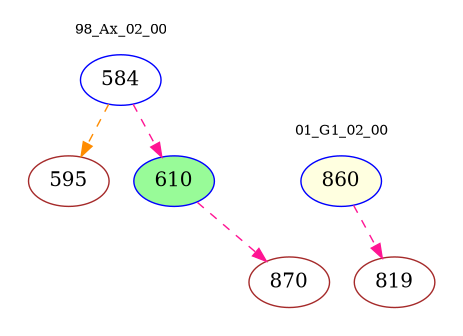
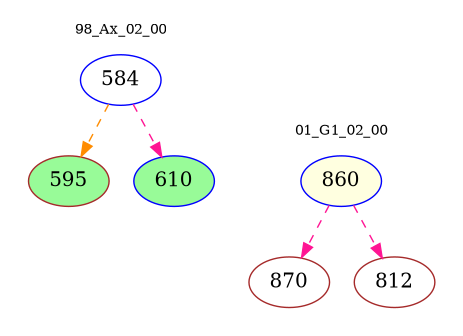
(69, 181) -> (69, 181)
(226, 227) -> (319, 225)
(395, 282) -> (395, 282)
